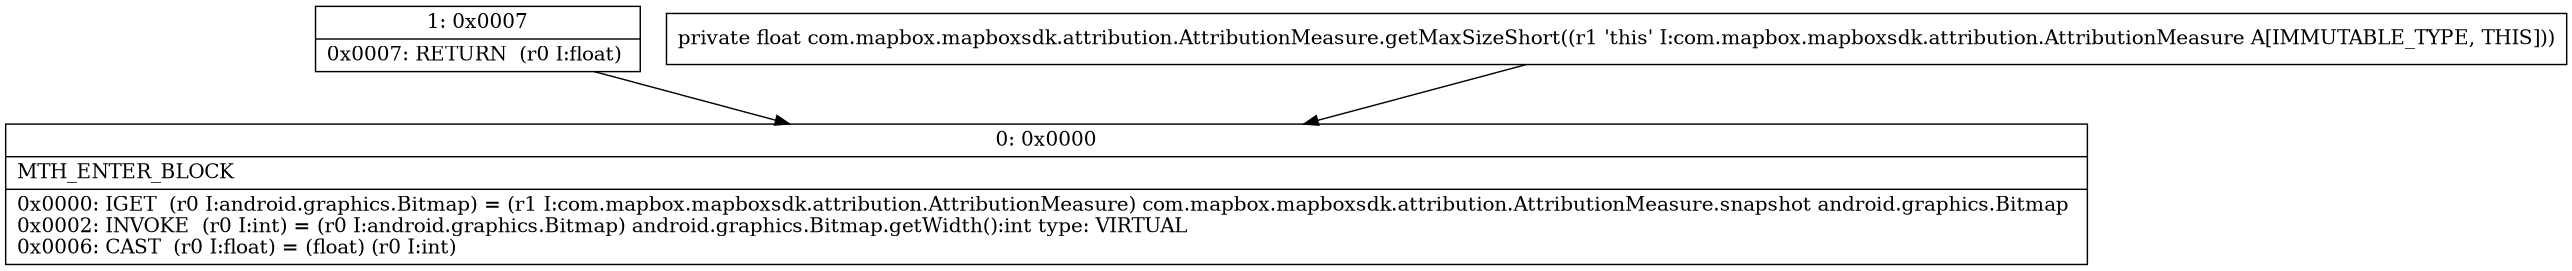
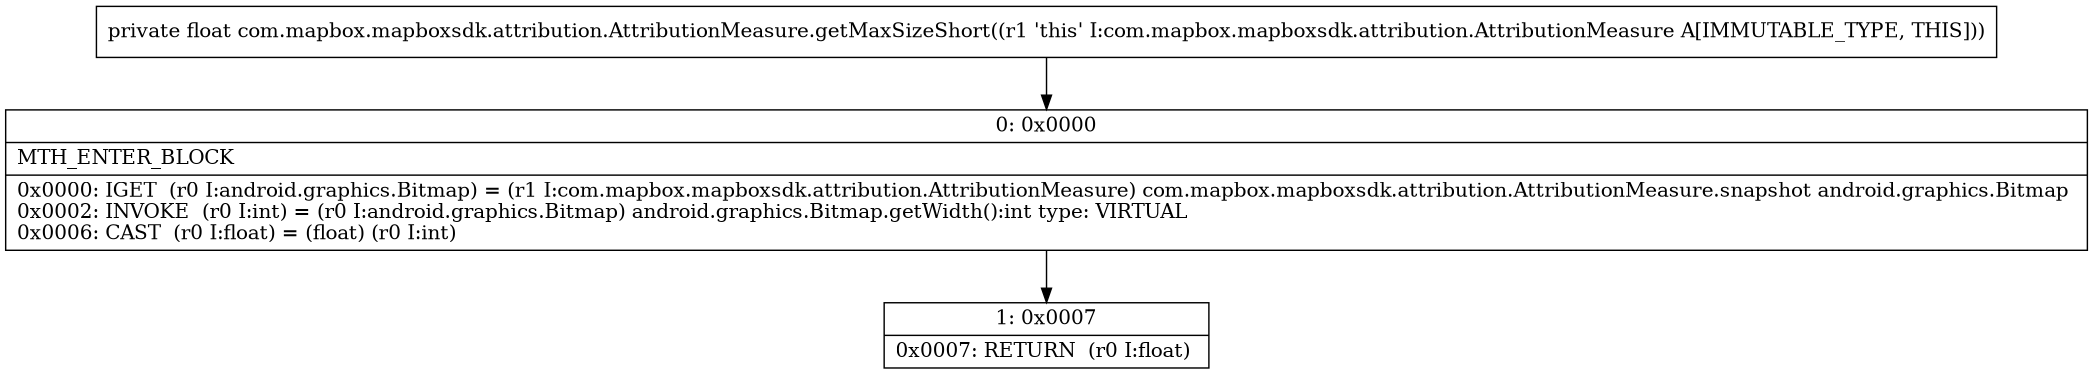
(685, 96) -> (1047, 269)
